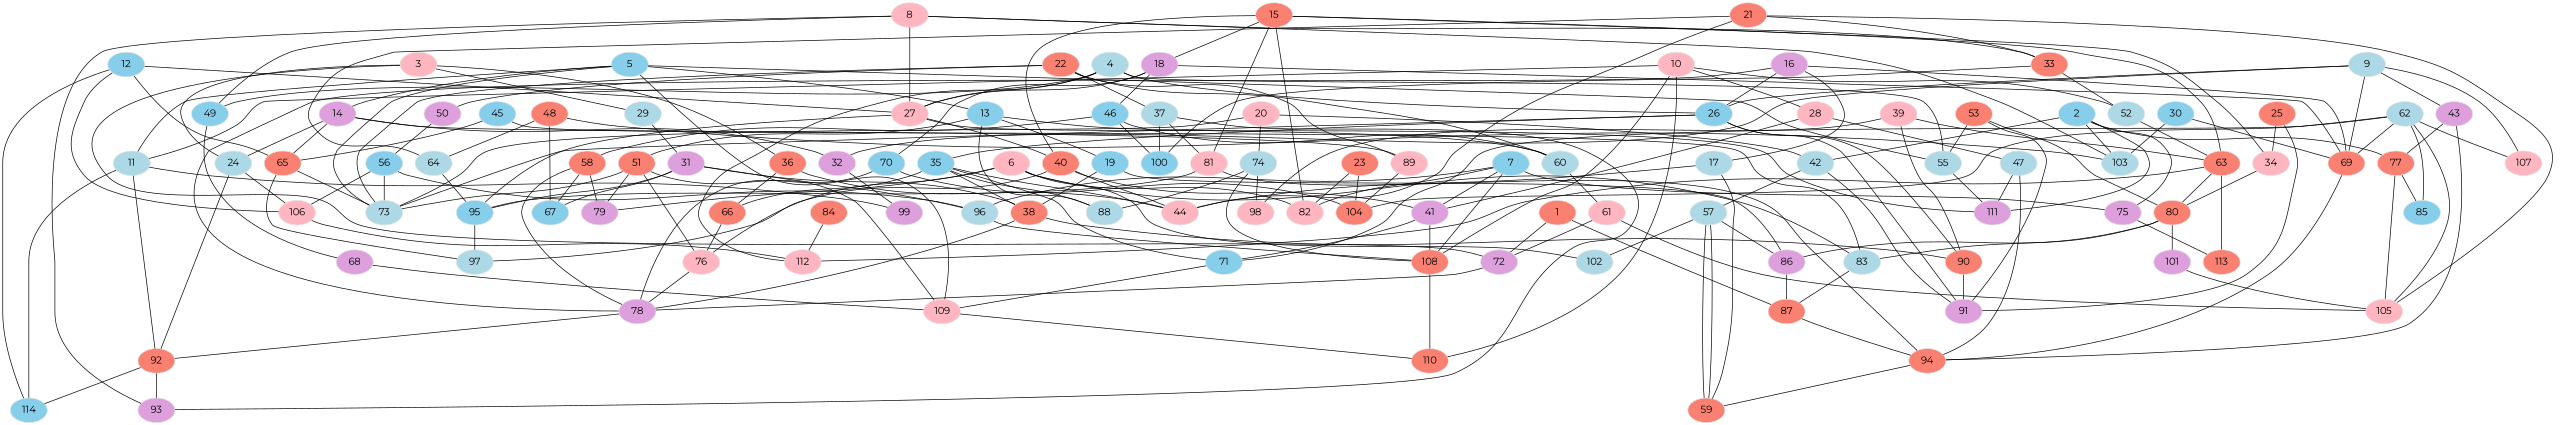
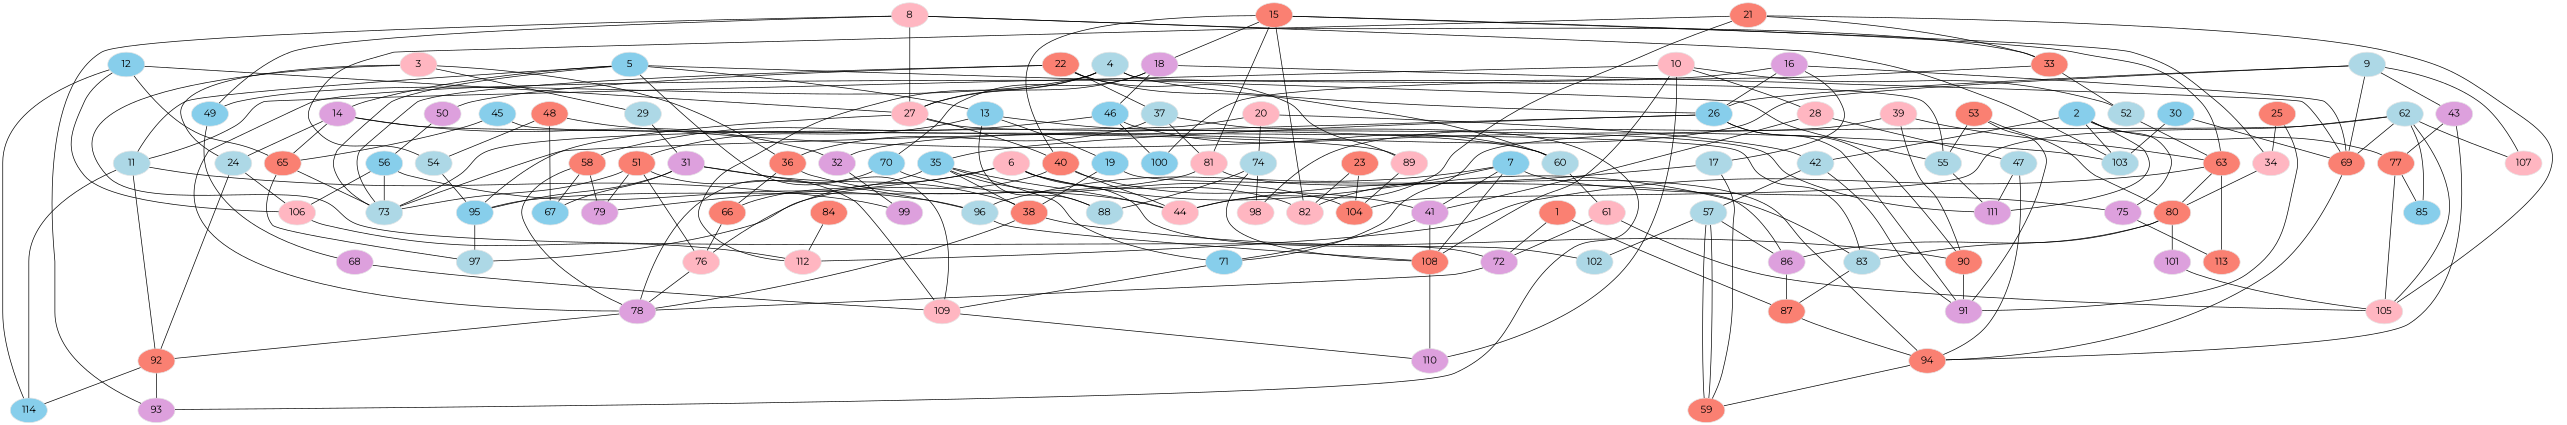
(1160, 141) -> (1026, 140)
(434, 163) -> (434, 163)
(1430, 361) -> (1430, 361)
